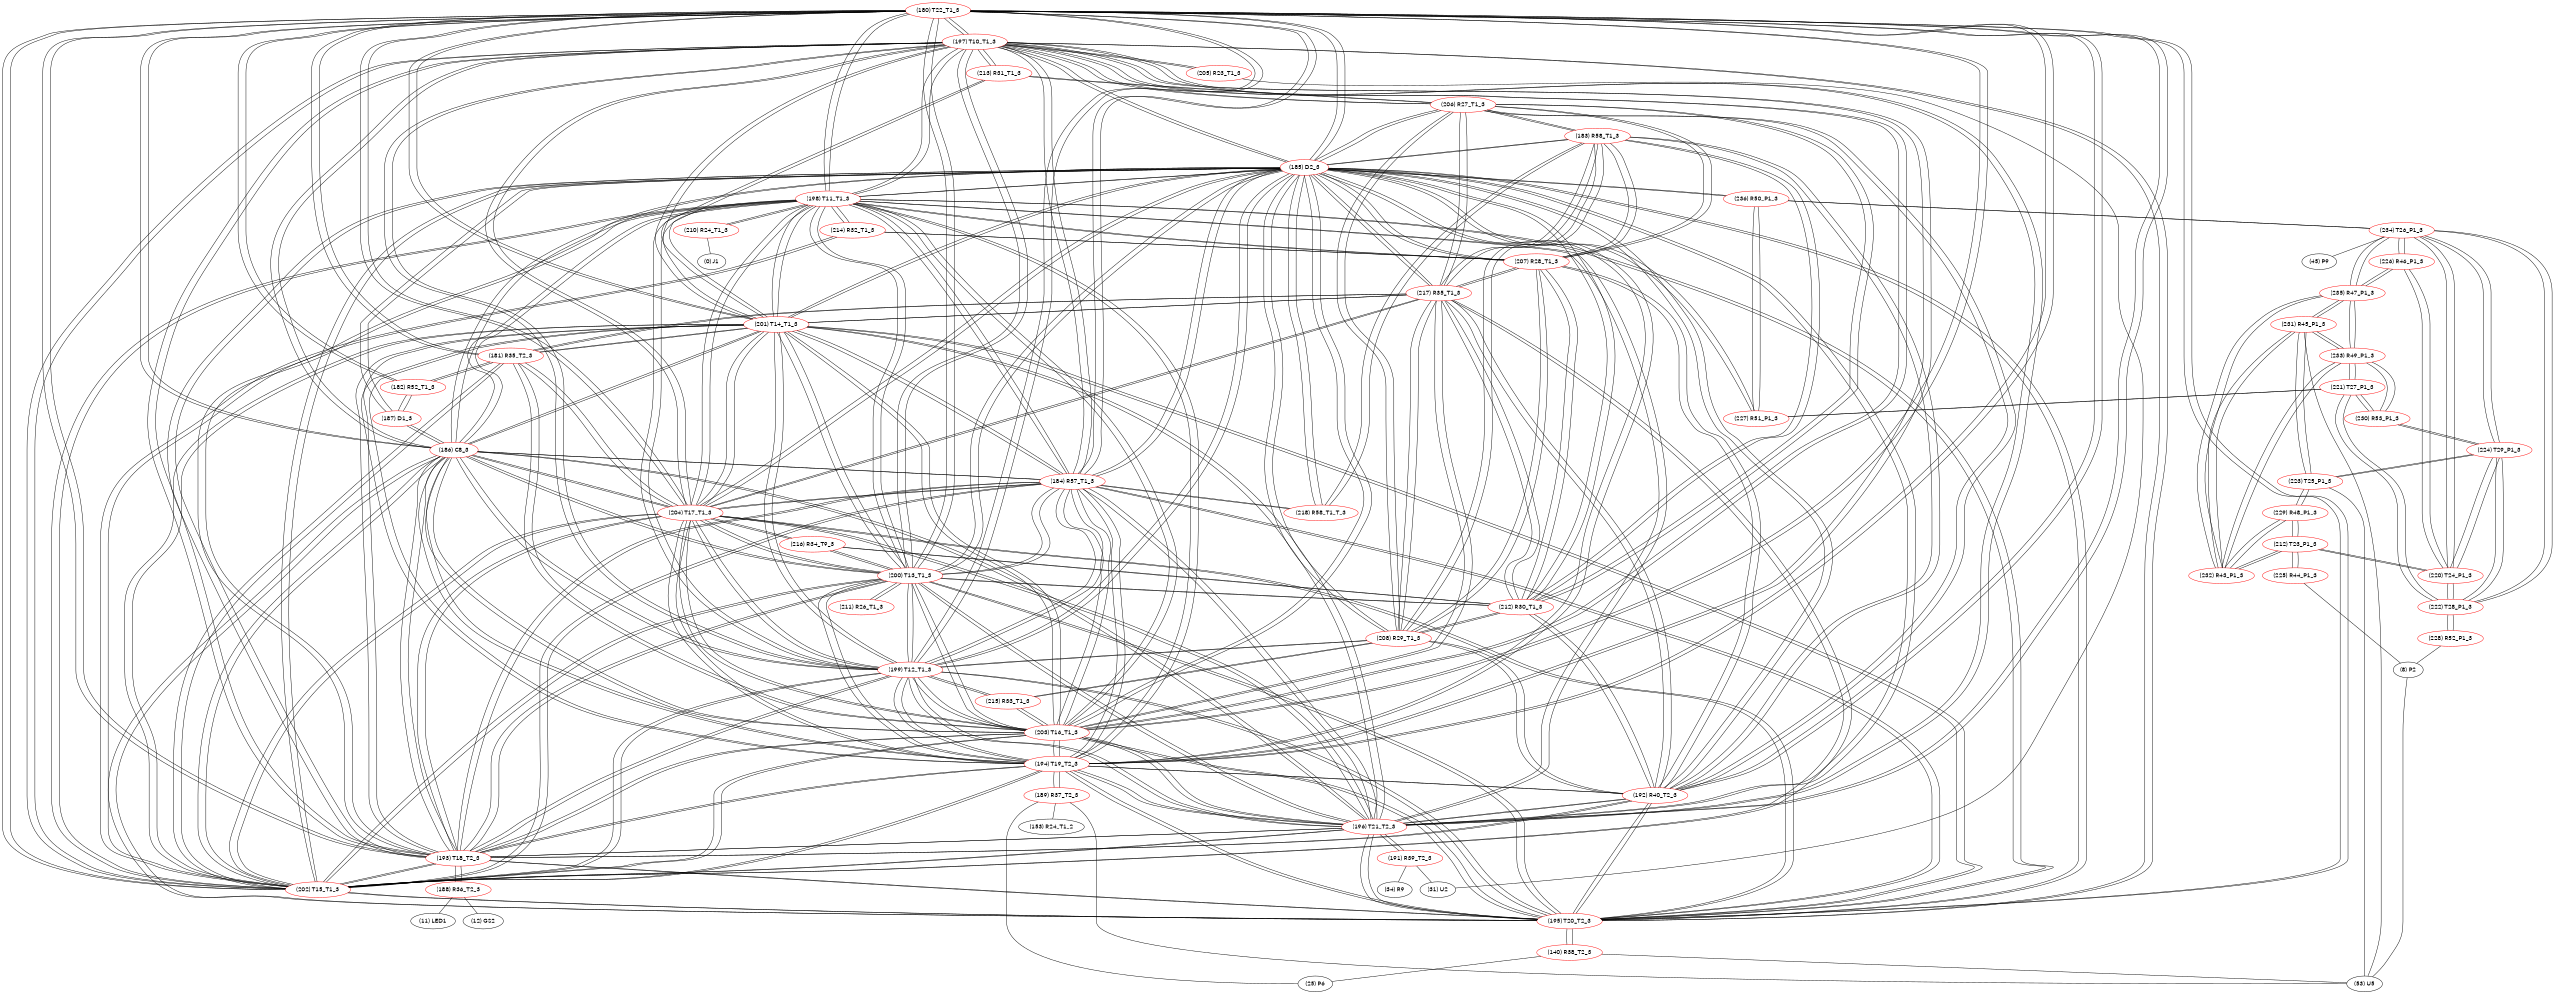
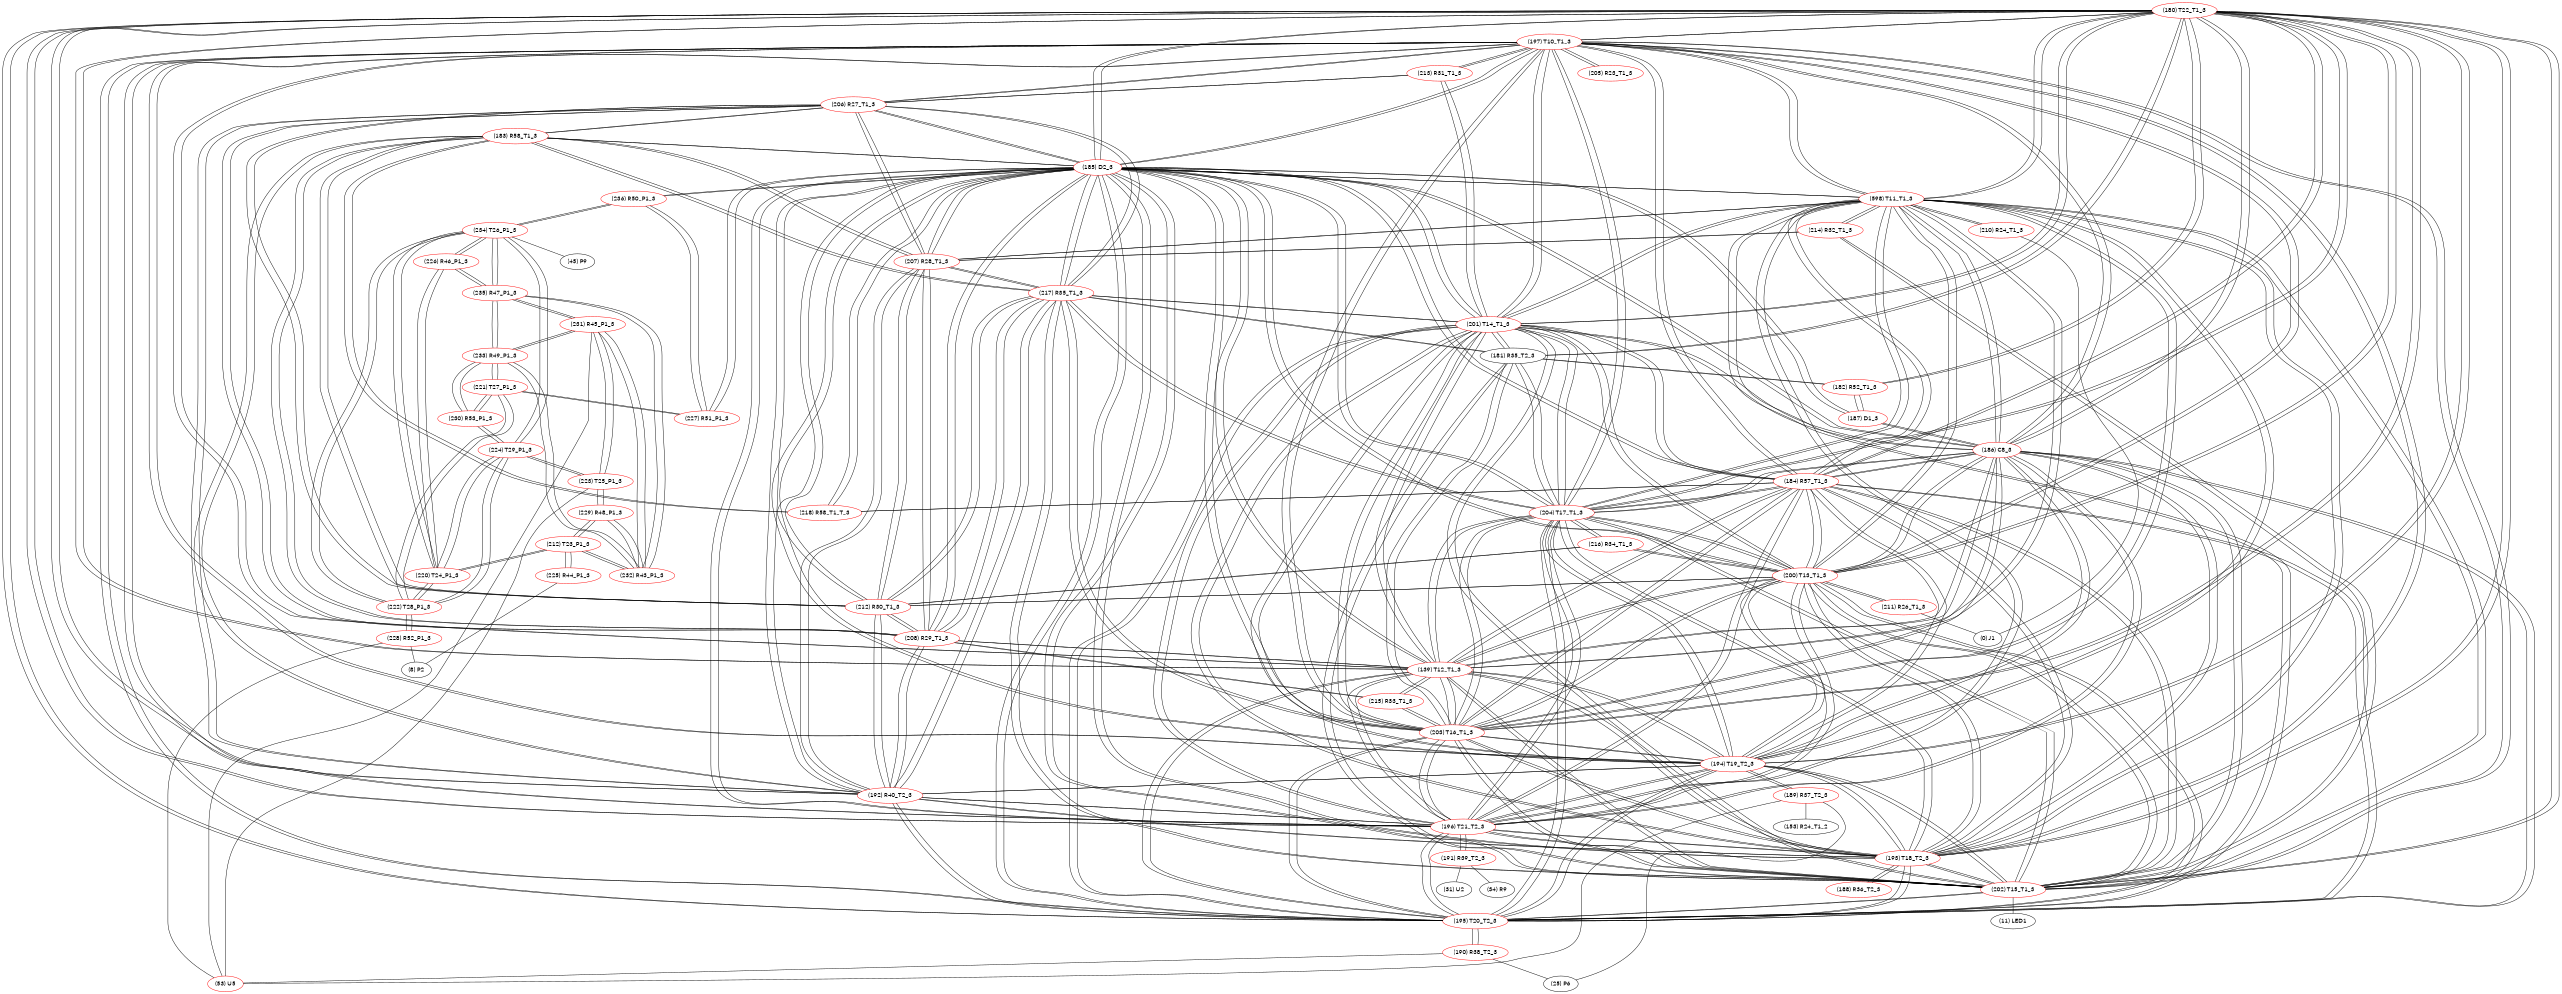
(828, 199) -> (1891, 199)
(2119, 292) -> none
(511, 356) -> (1513, 356)
(812, 544) -> (1611, 544)
none -> (1949, 624)
(910, 670) -> (1440, 670)
(2403, 832) -> (183, 746)
(448, 903) -> (2013, 905)
(483, 921) -> none
(1570, 952) -> (1475, 952)
(2365, 984) -> (225, 984)
